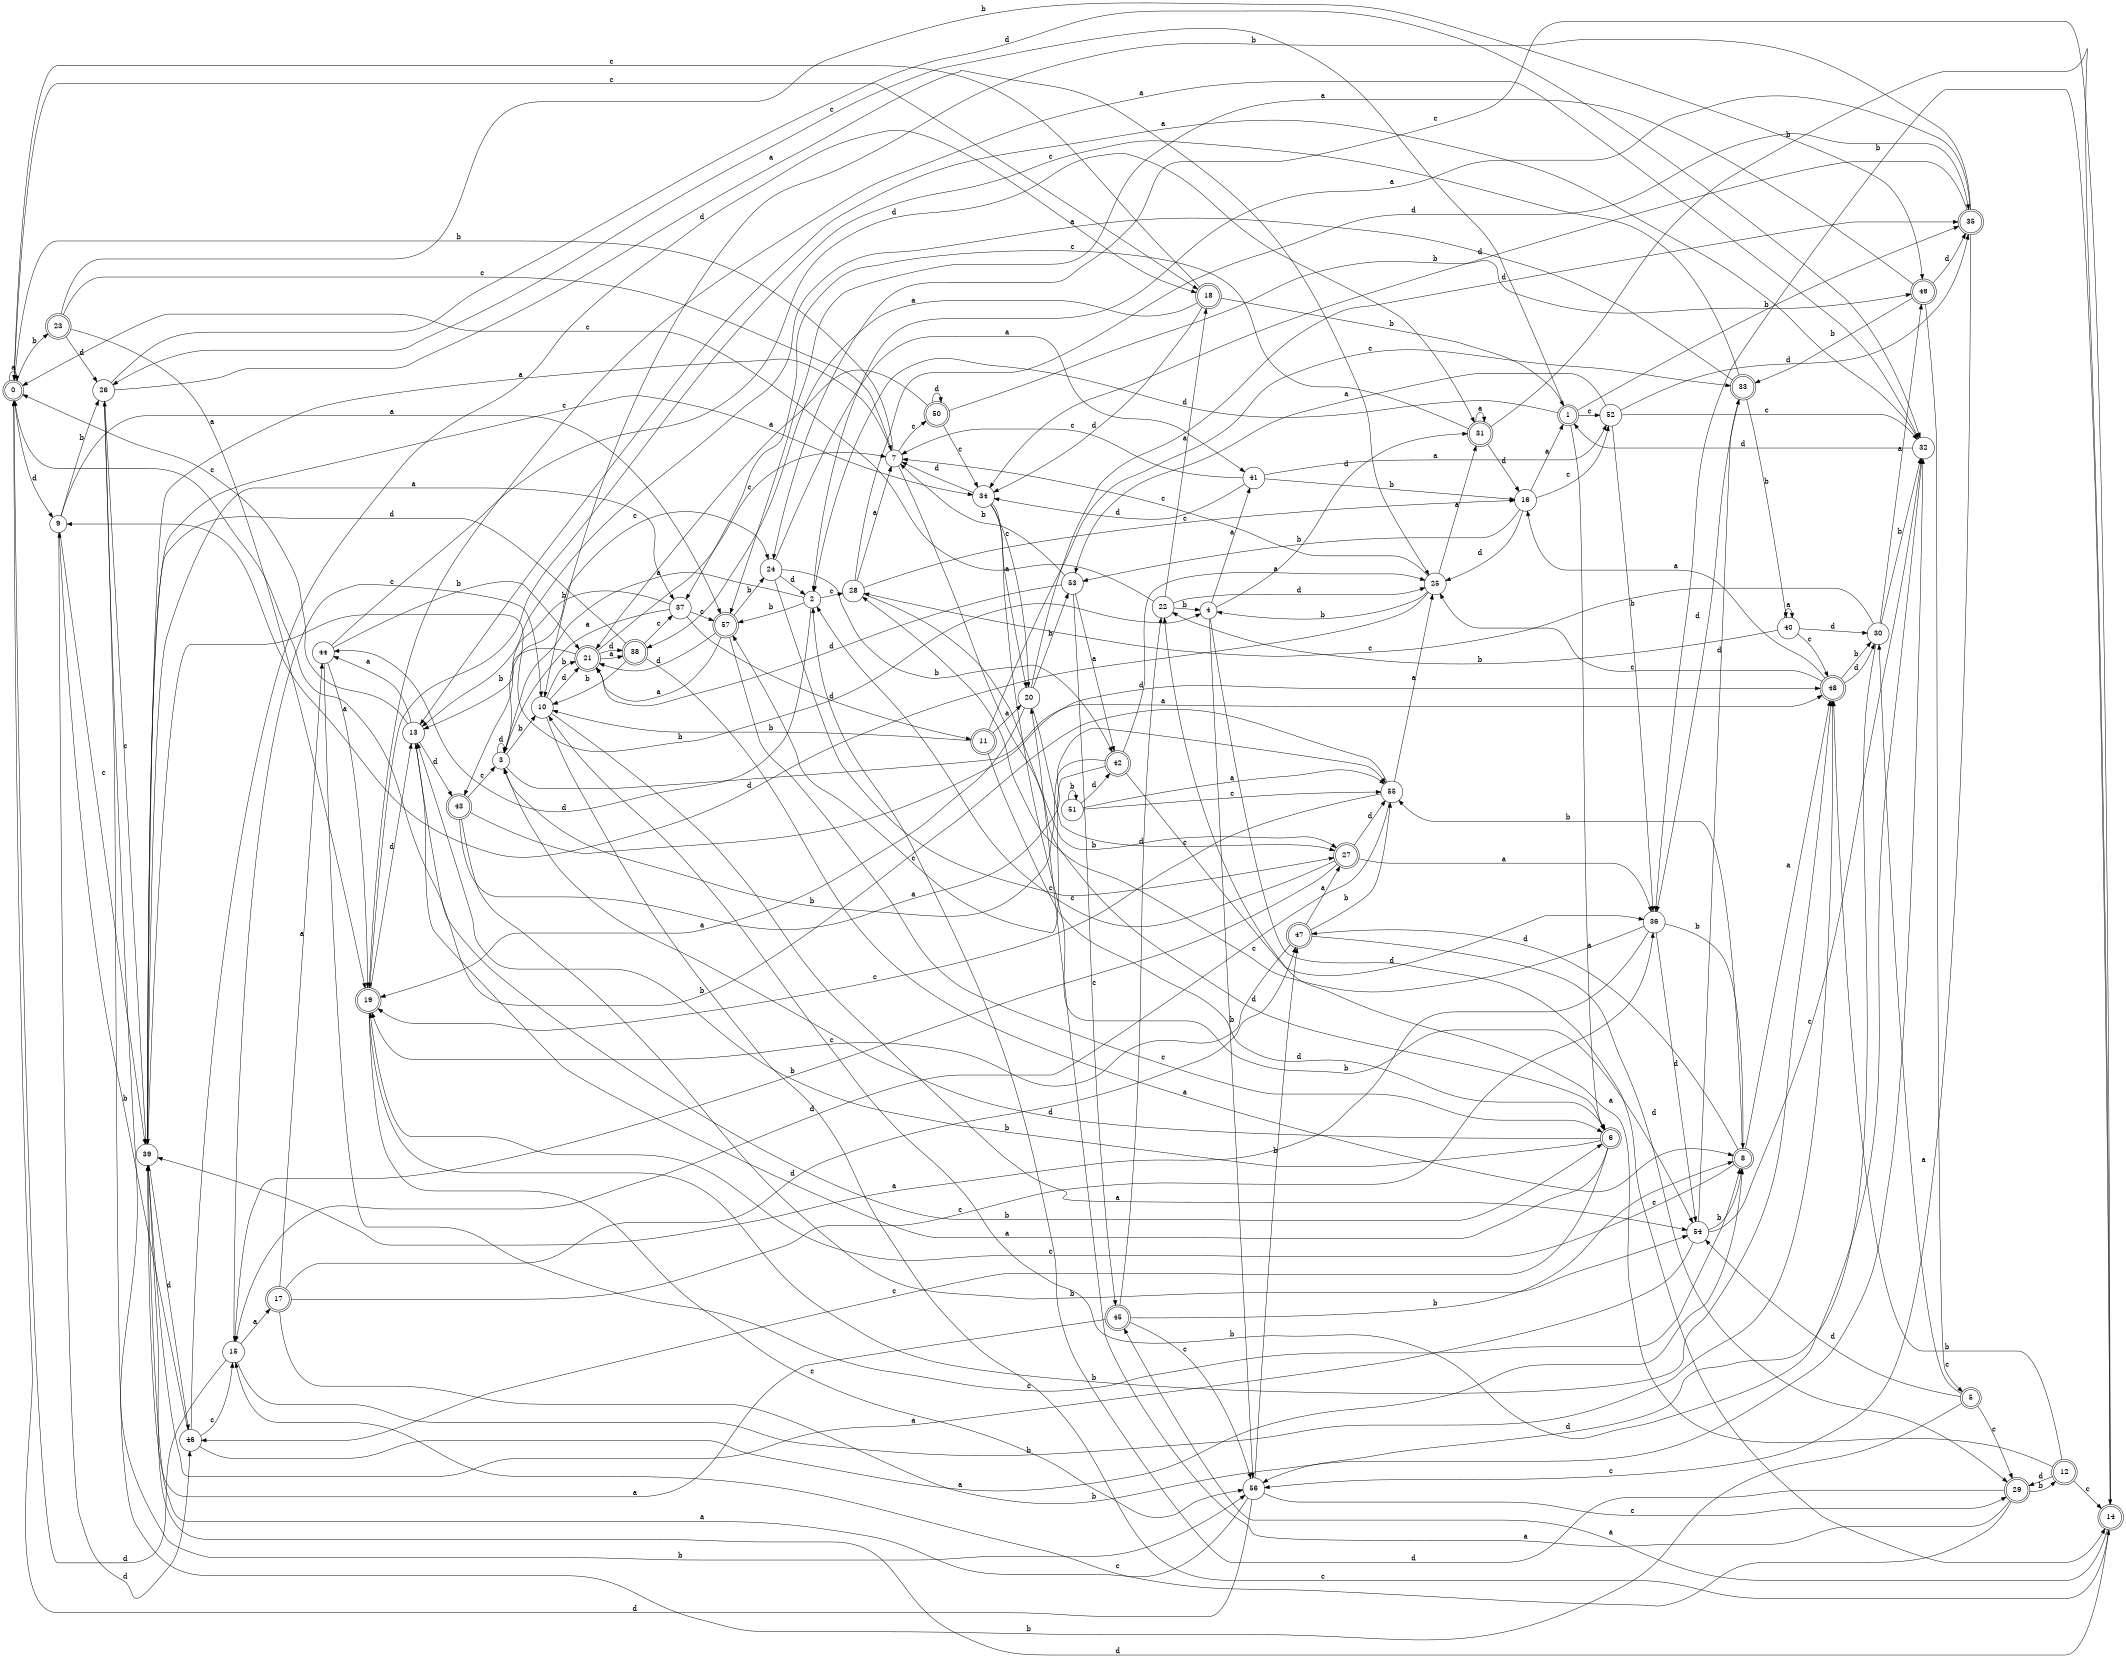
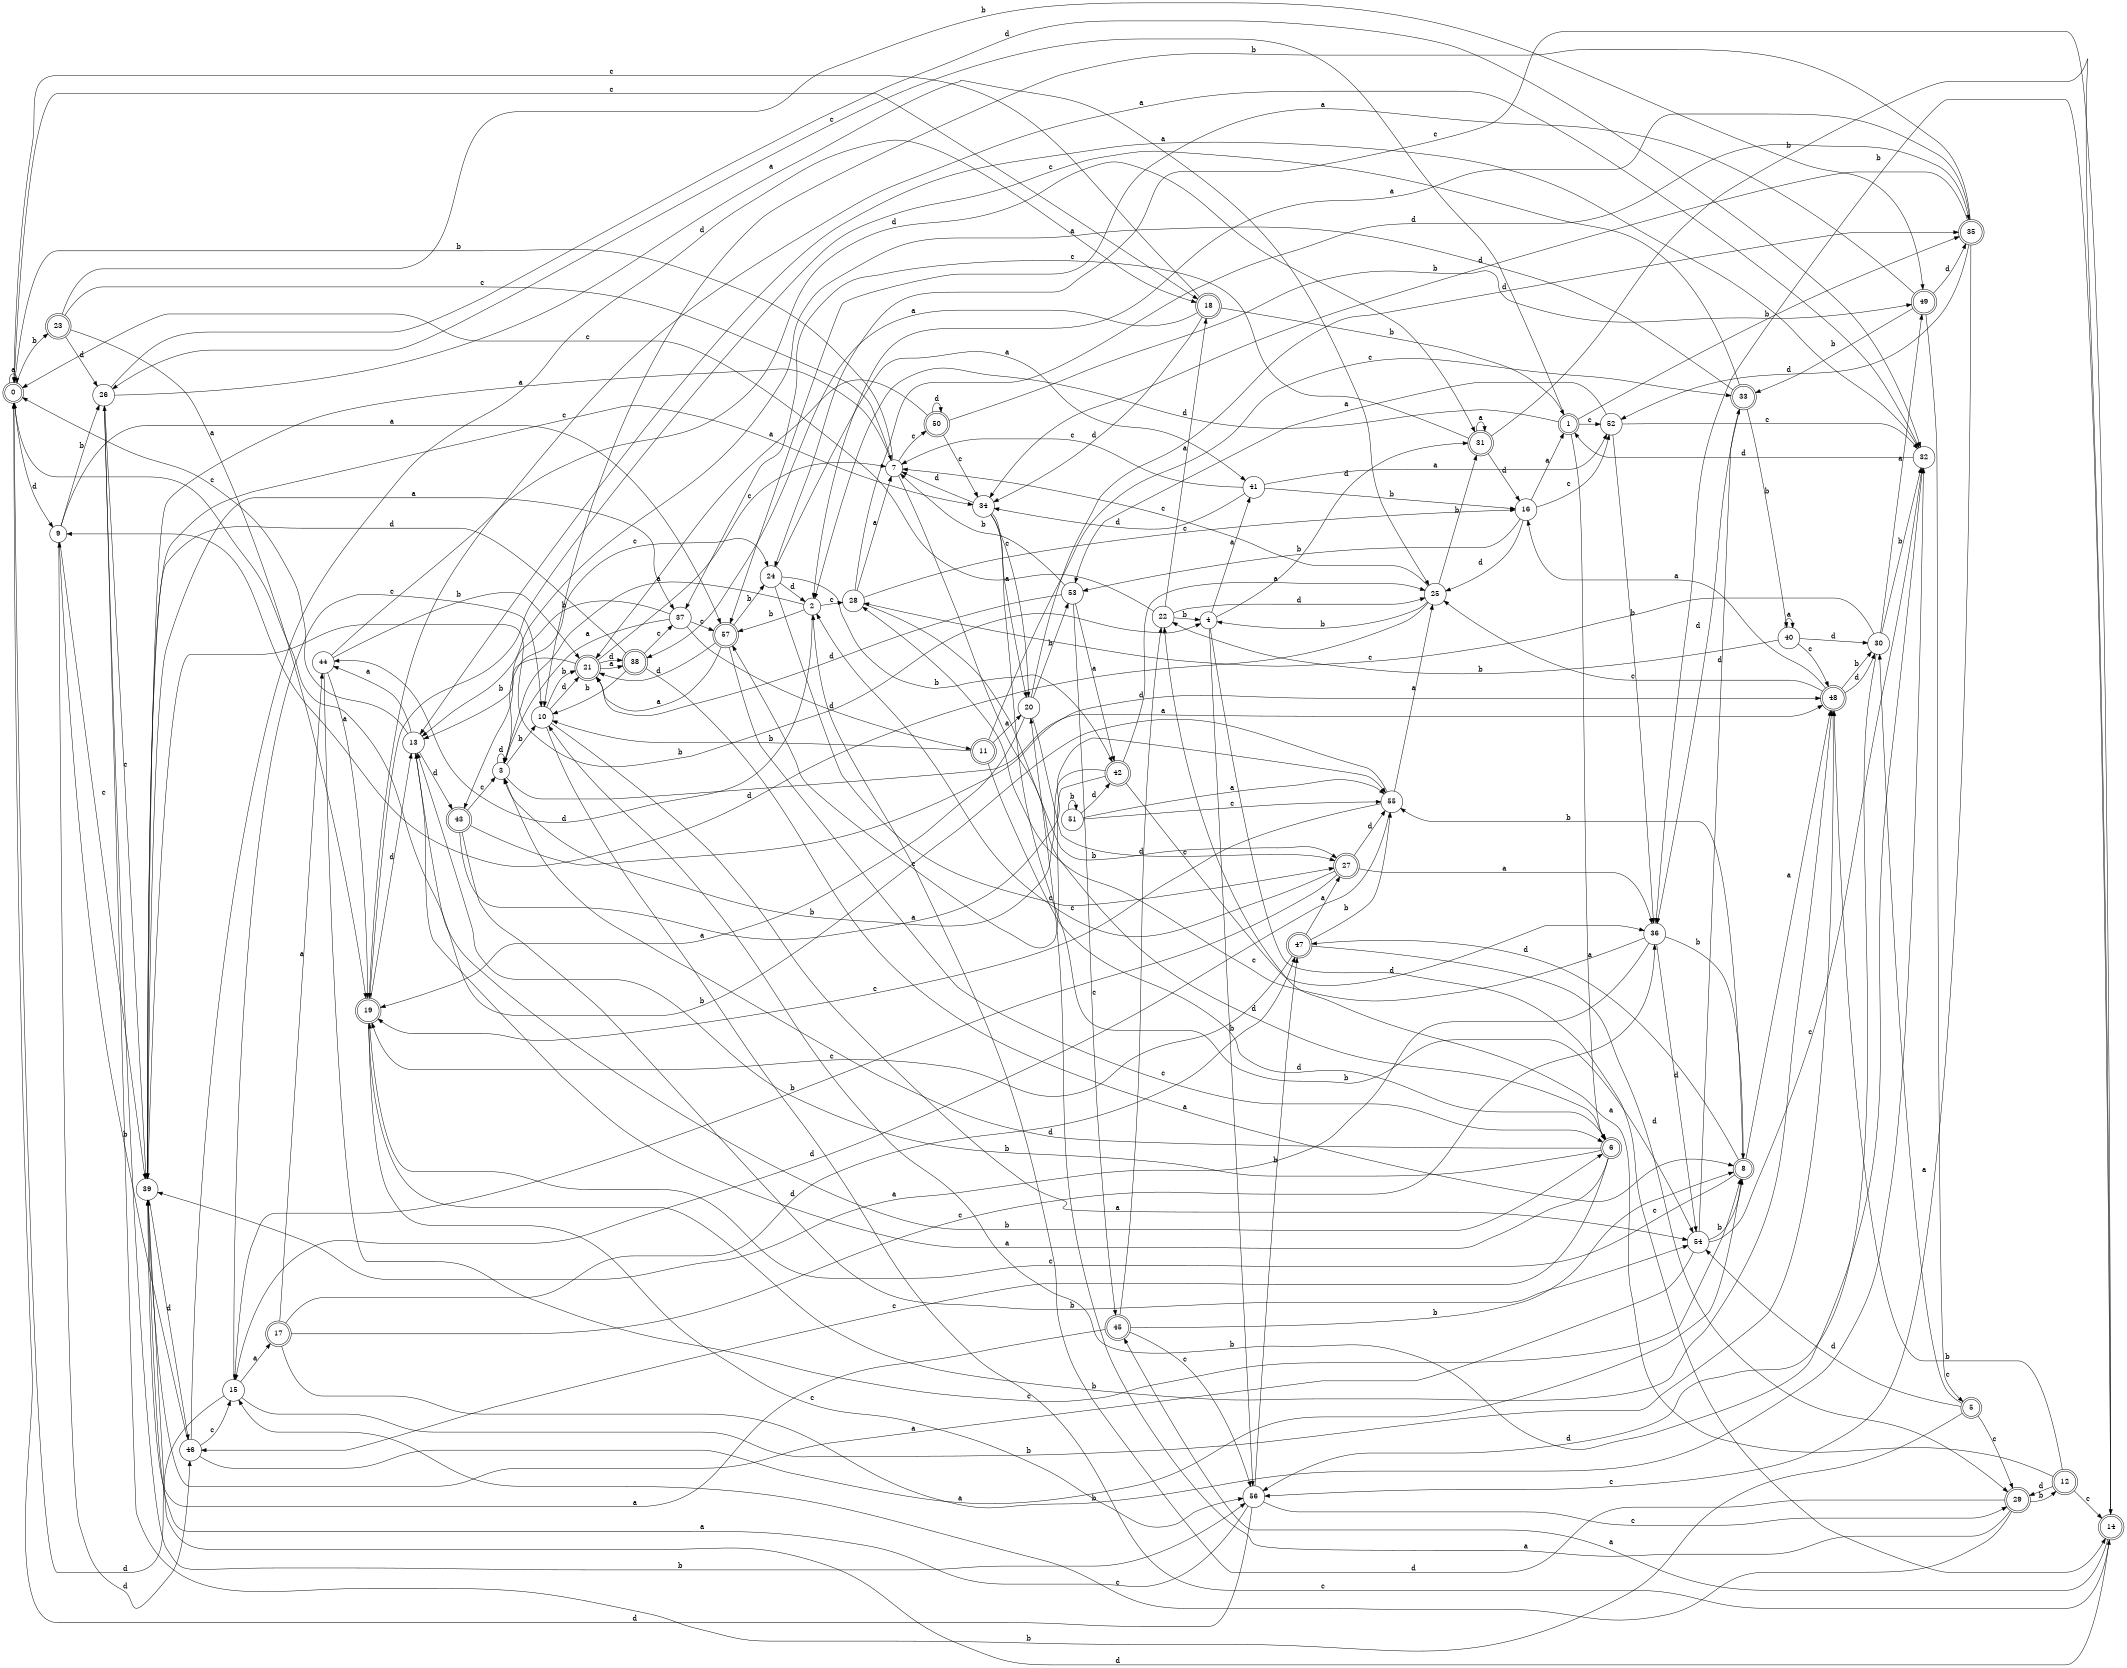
(1821, 363) -> (1826, 372)
(1457, 505) -> (1457, 511)
